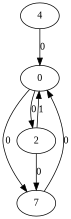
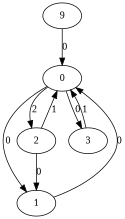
(40, 16) -> (62, 16)
(34, 110) -> (35, 110)
none -> (88, 141)
(36, 203) -> (36, 203)
